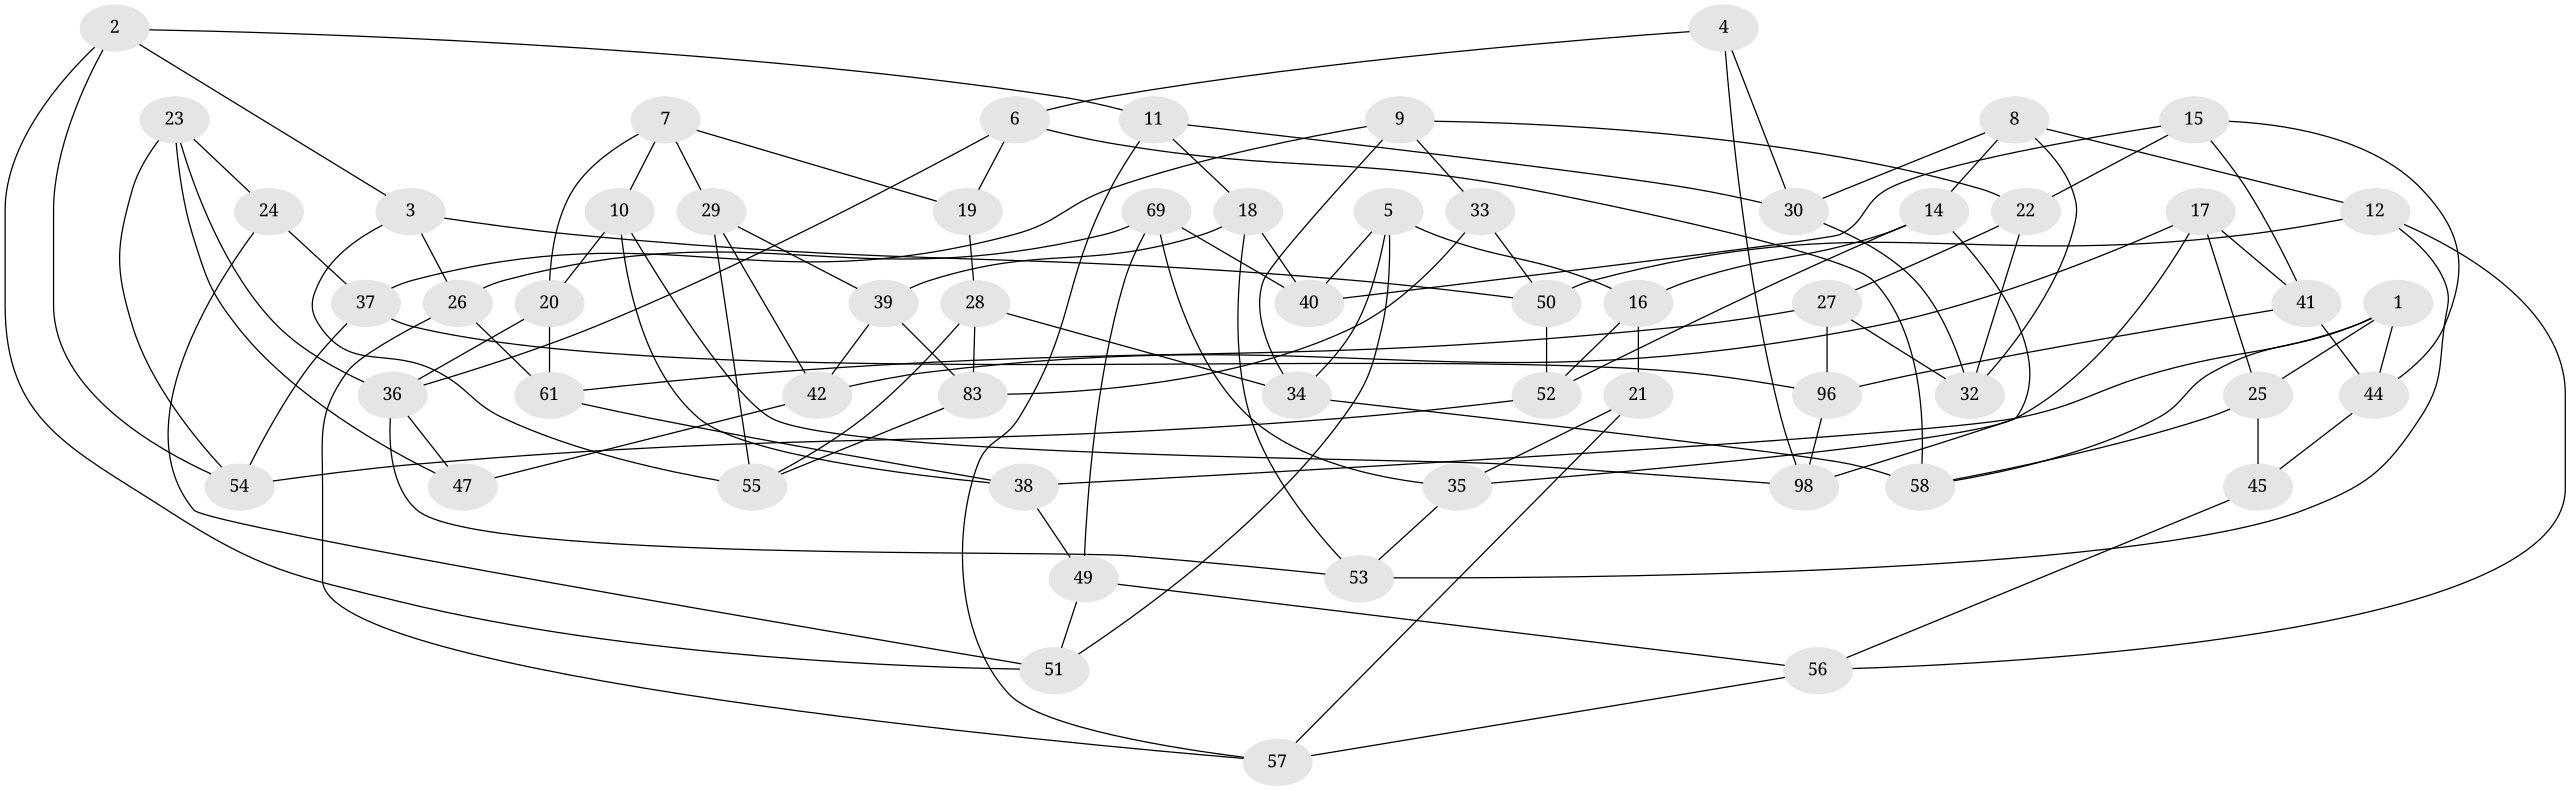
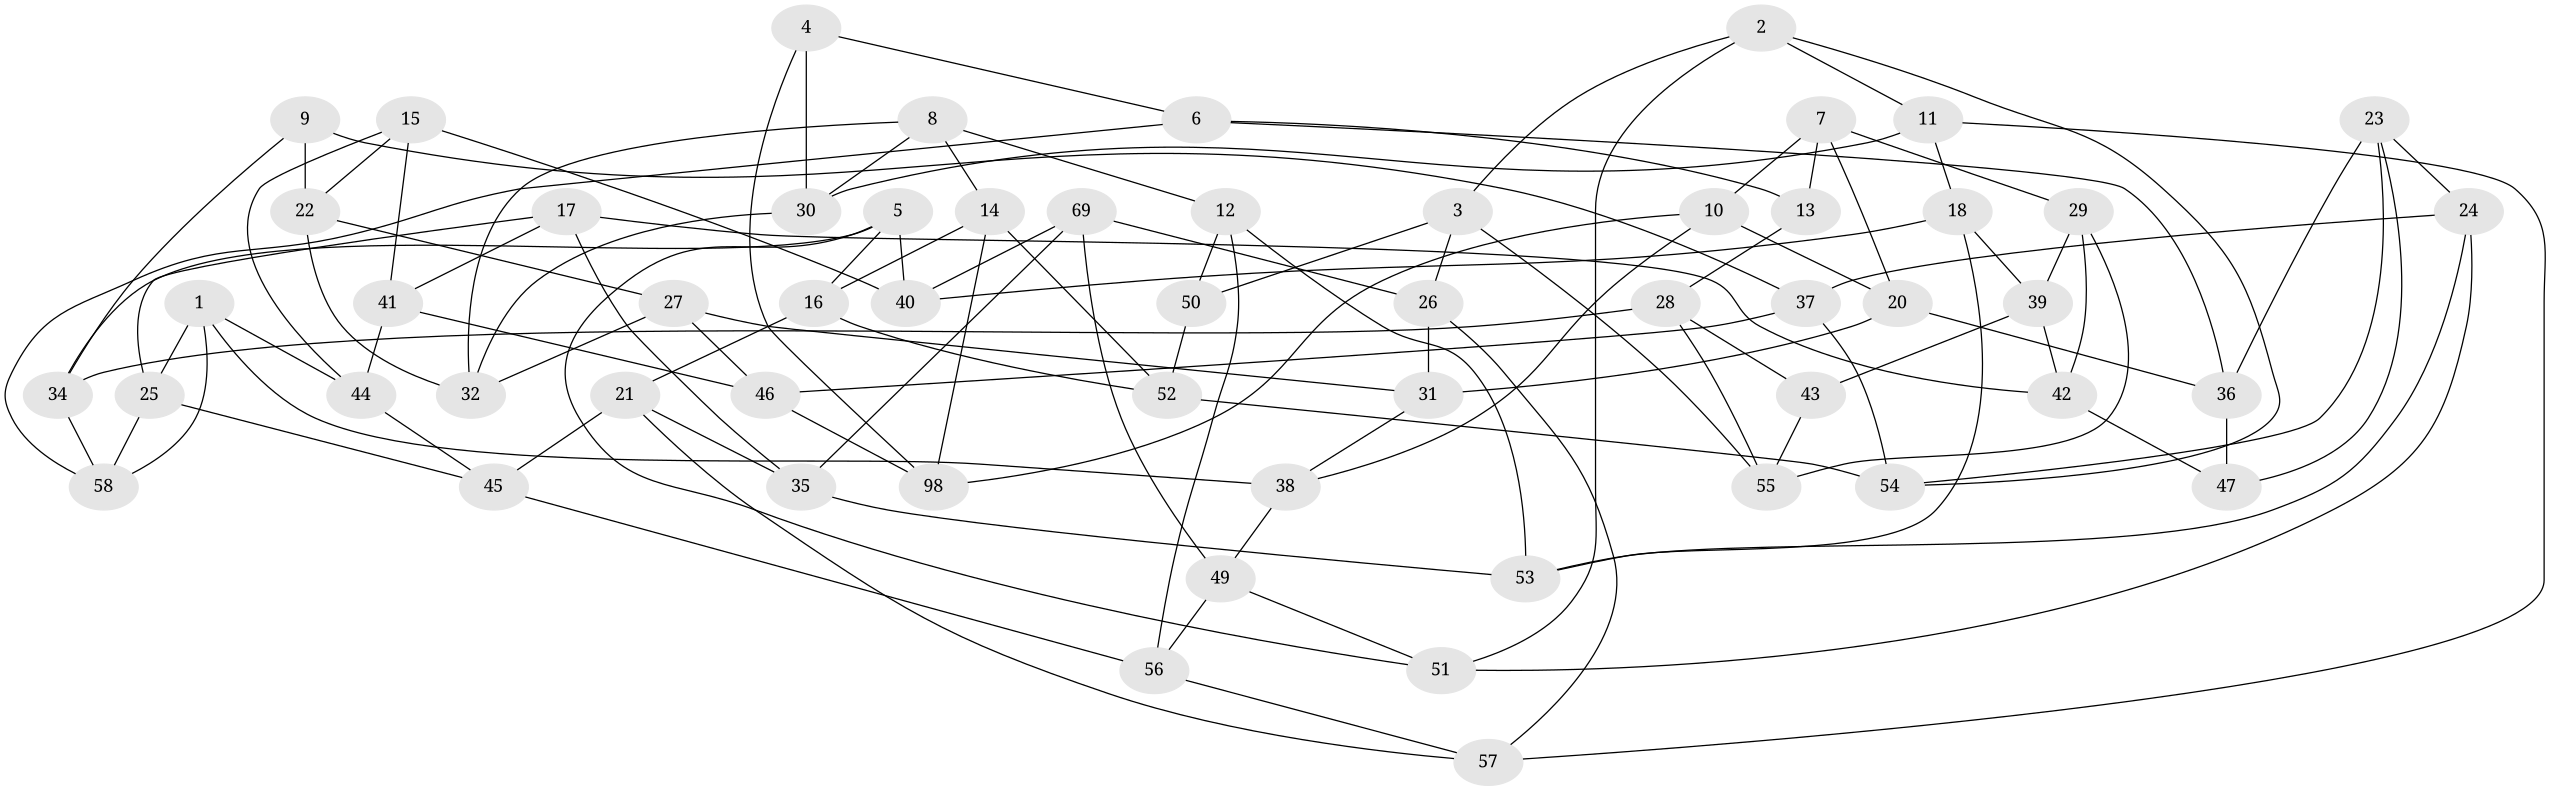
(968, 212) -> (1806, 212)
(1480, 212) -> none
(550, 395) -> (1429, 395)
(973, 395) -> (1811, 395)
(1827, 395) -> (765, 395)
none -> (559, 441)
(820, 551) -> (2093, 538)
